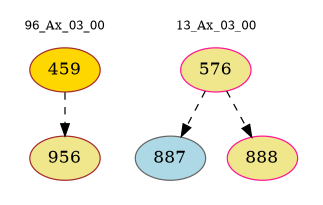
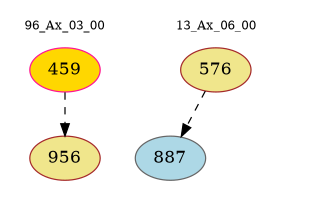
(216, 26) -> (216, 26)
(65, 70) -> (65, 70)
(216, 70) -> (216, 70)
(262, 158) -> none
